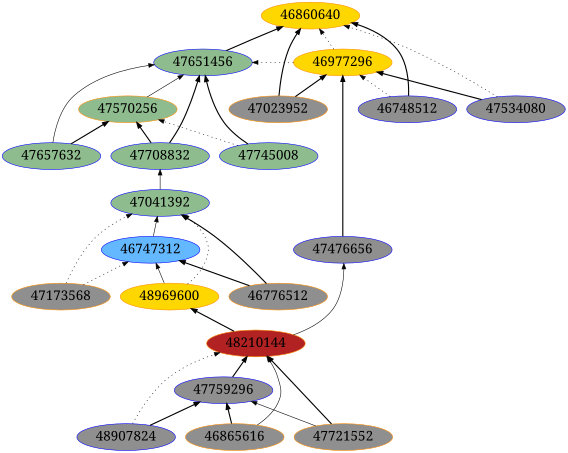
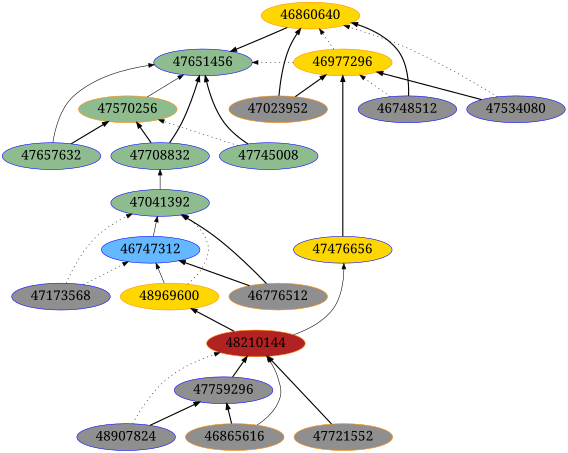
(252, 40) -> (262, 39)
(343, 250) -> (343, 250)
(61, 297) -> (61, 297)
(286, 415) -> none
